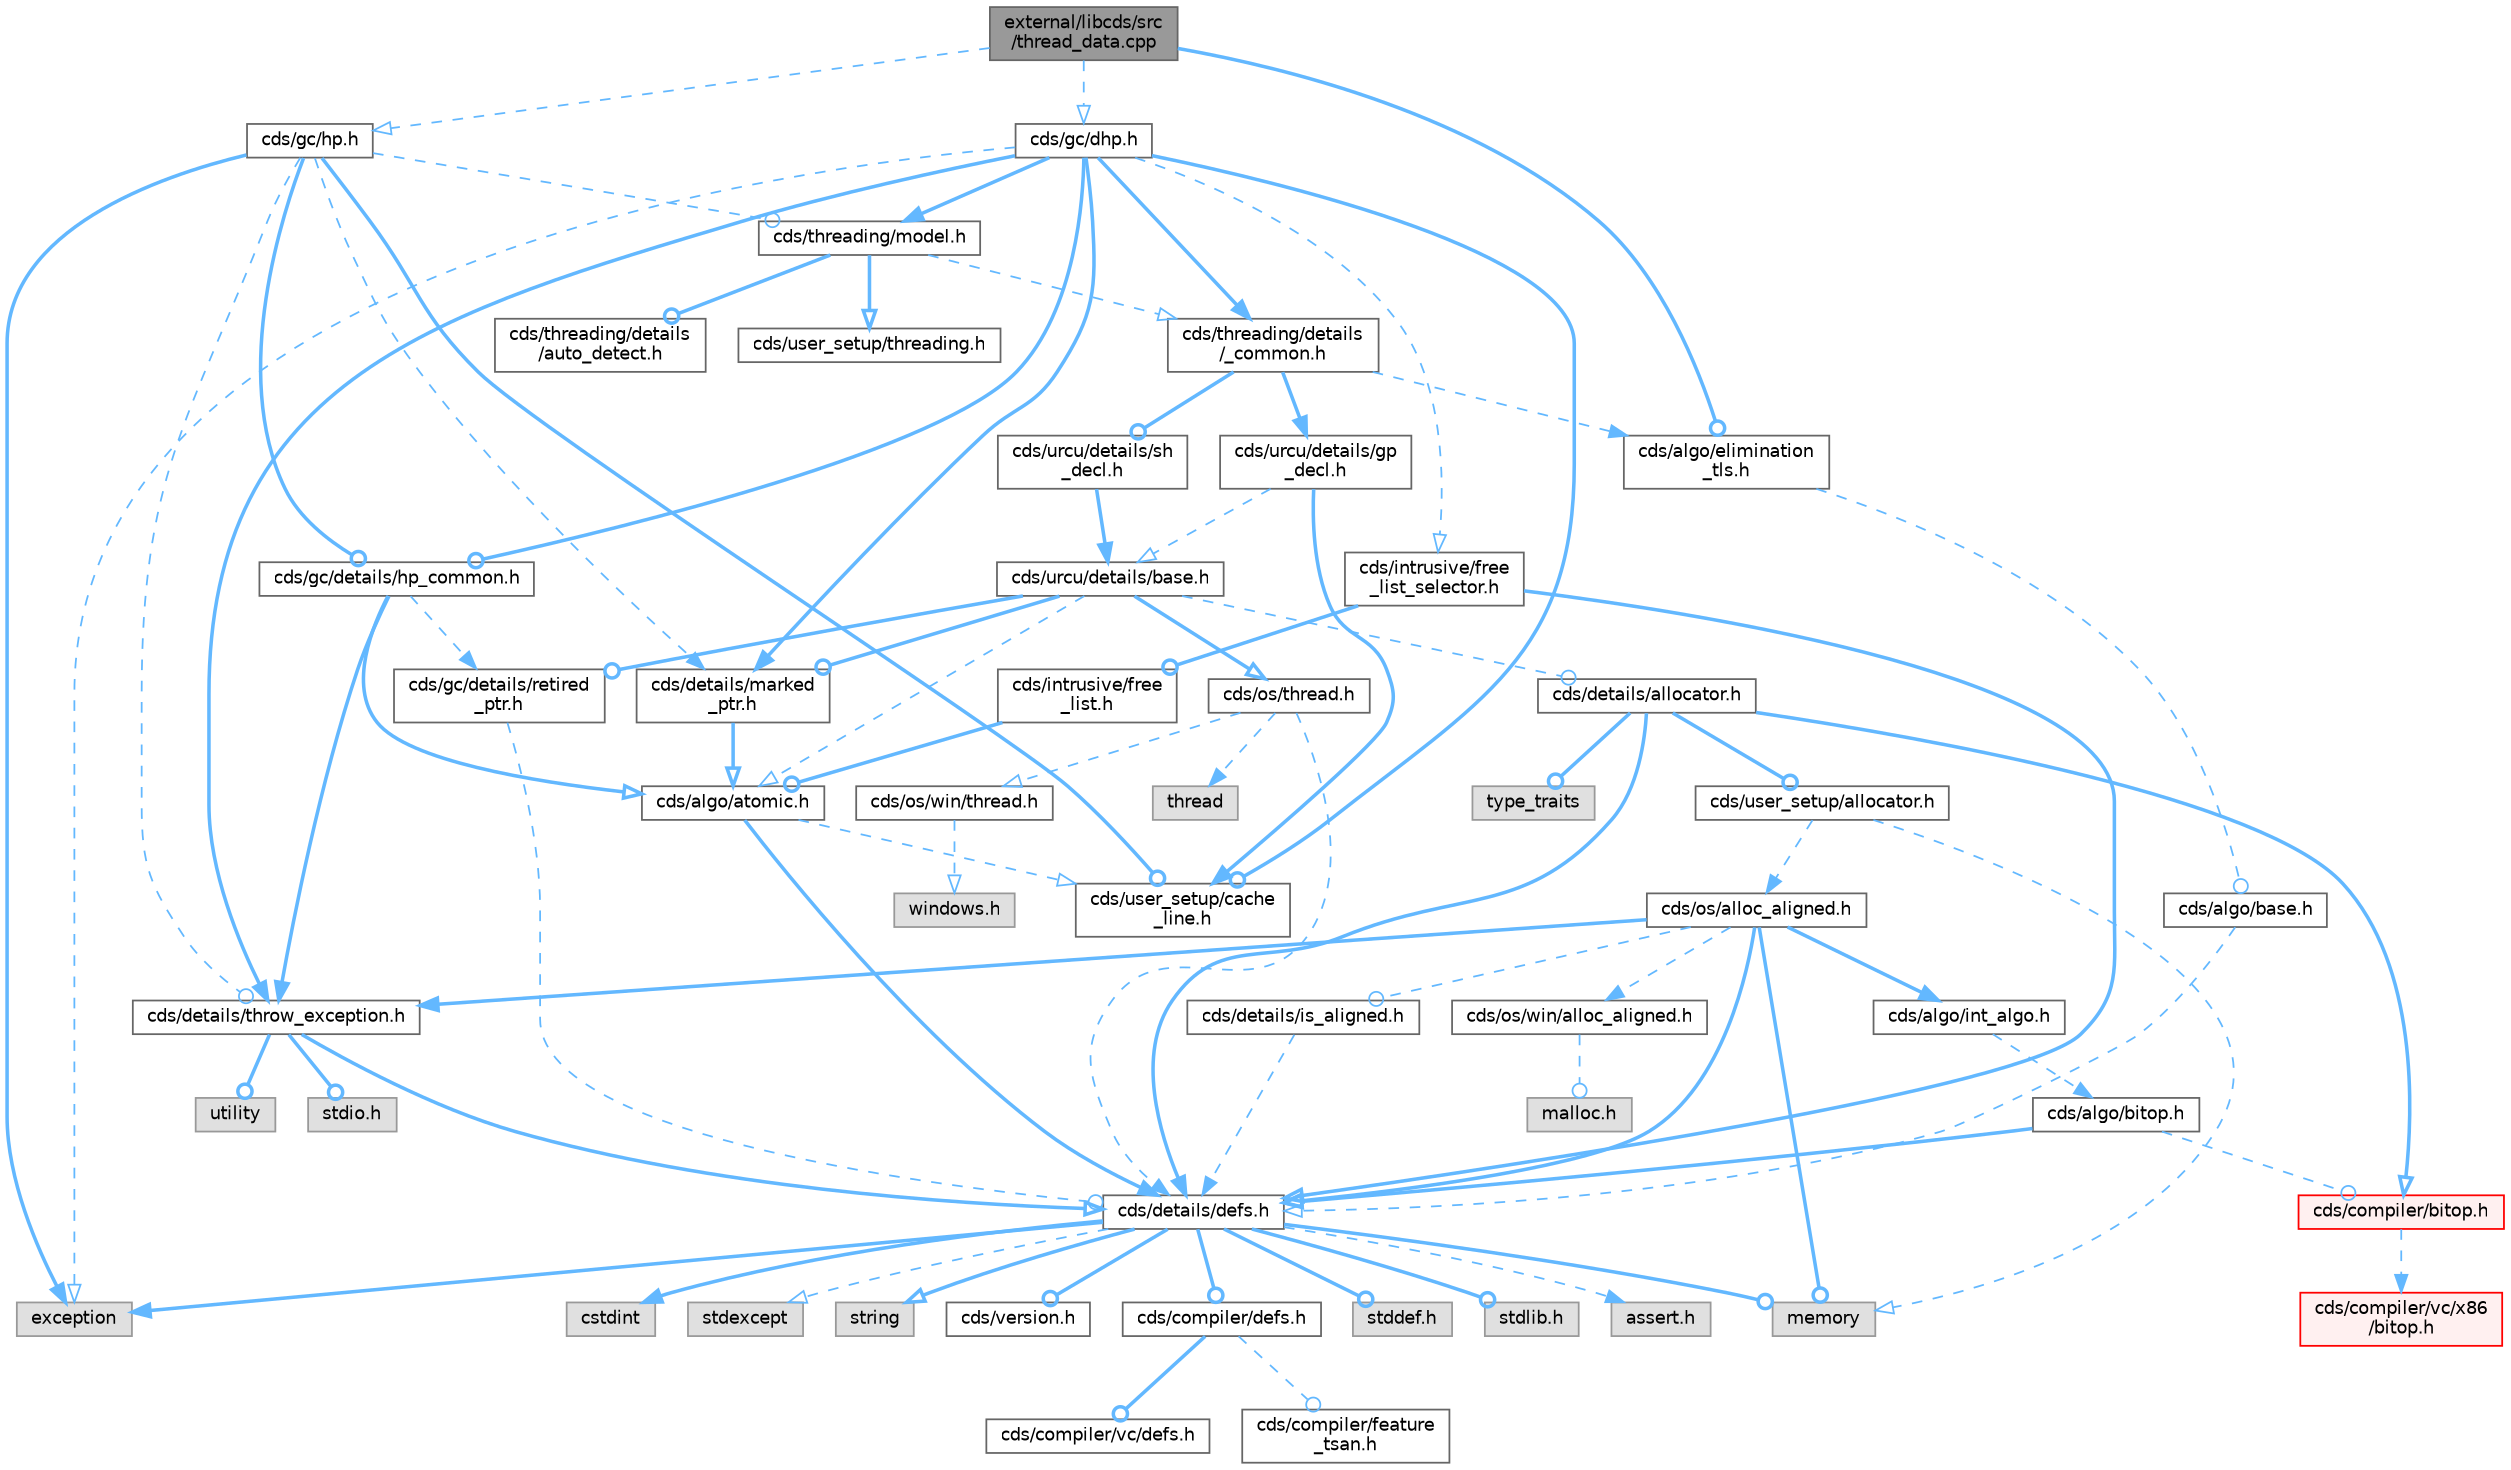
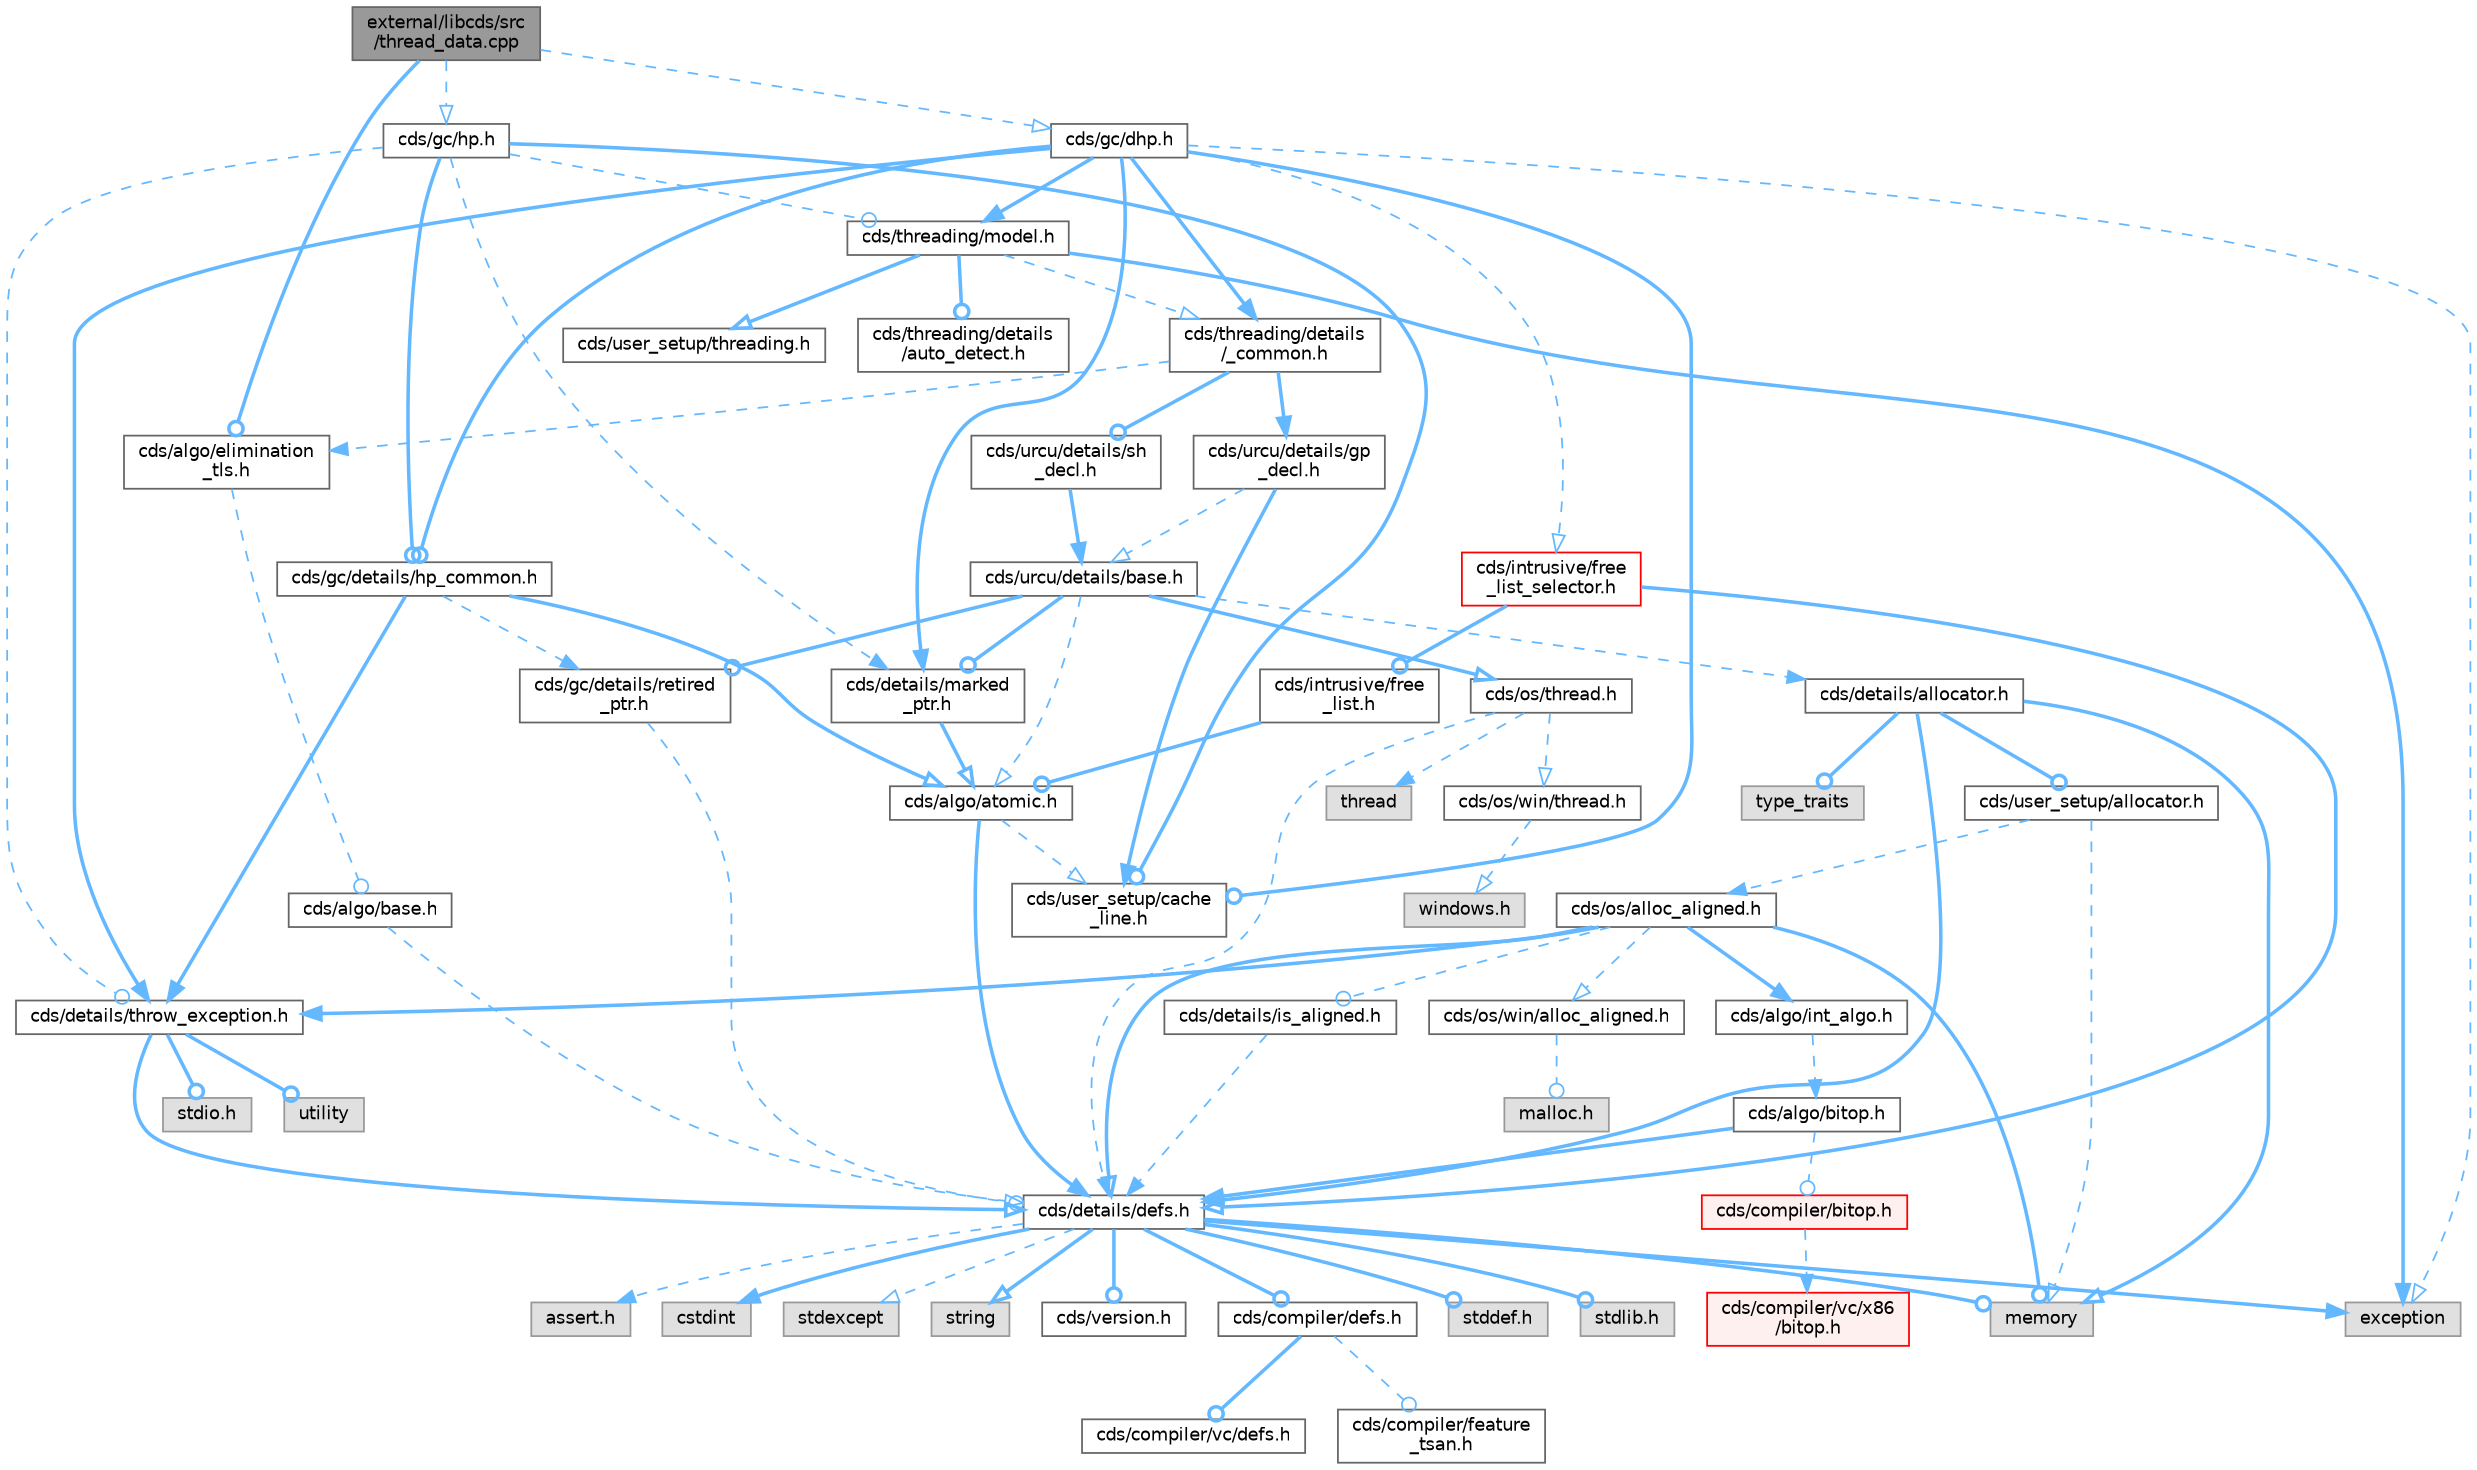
(1434, 579) -> (1551, 579)
(1381, 638) -> (1491, 636)
(7, 656) -> (2081, 427)
(2207, 812) -> (2268, 960)
(1676, 959) -> (1618, 958)
